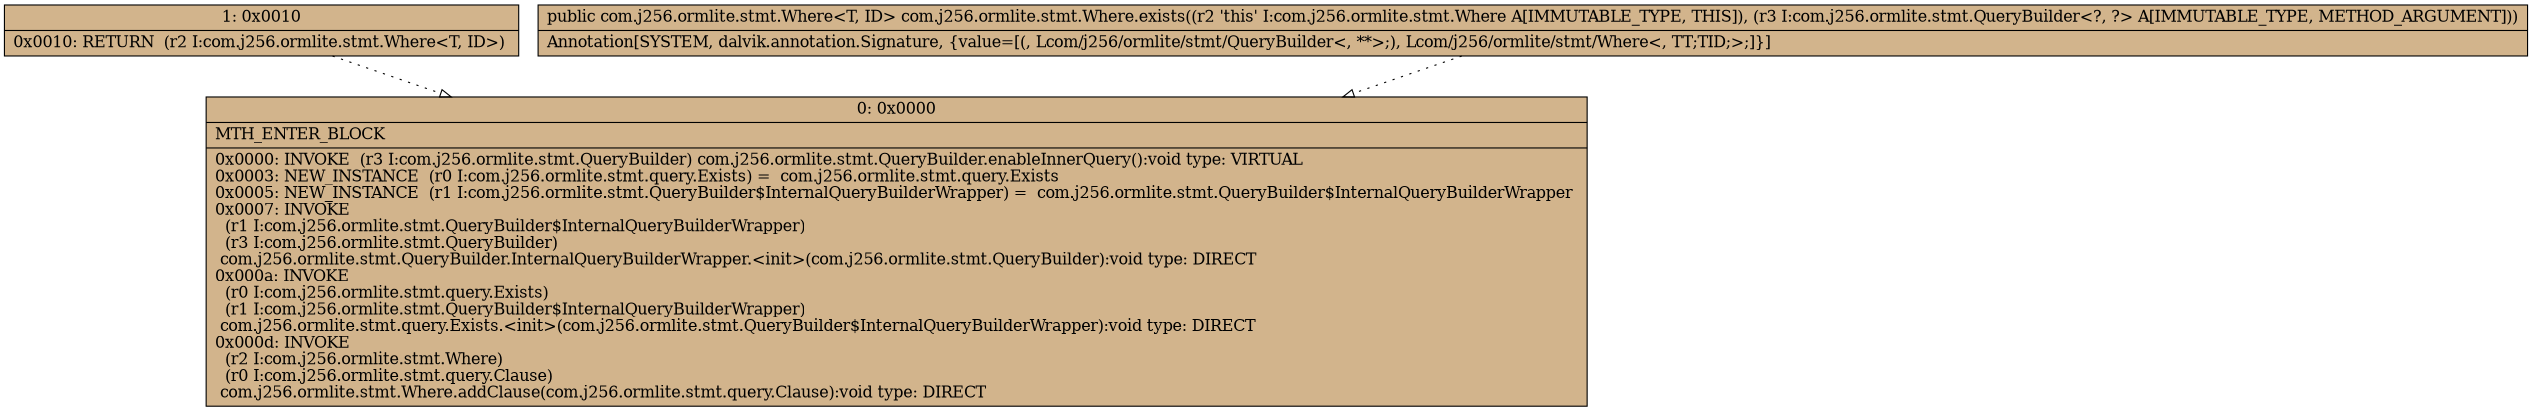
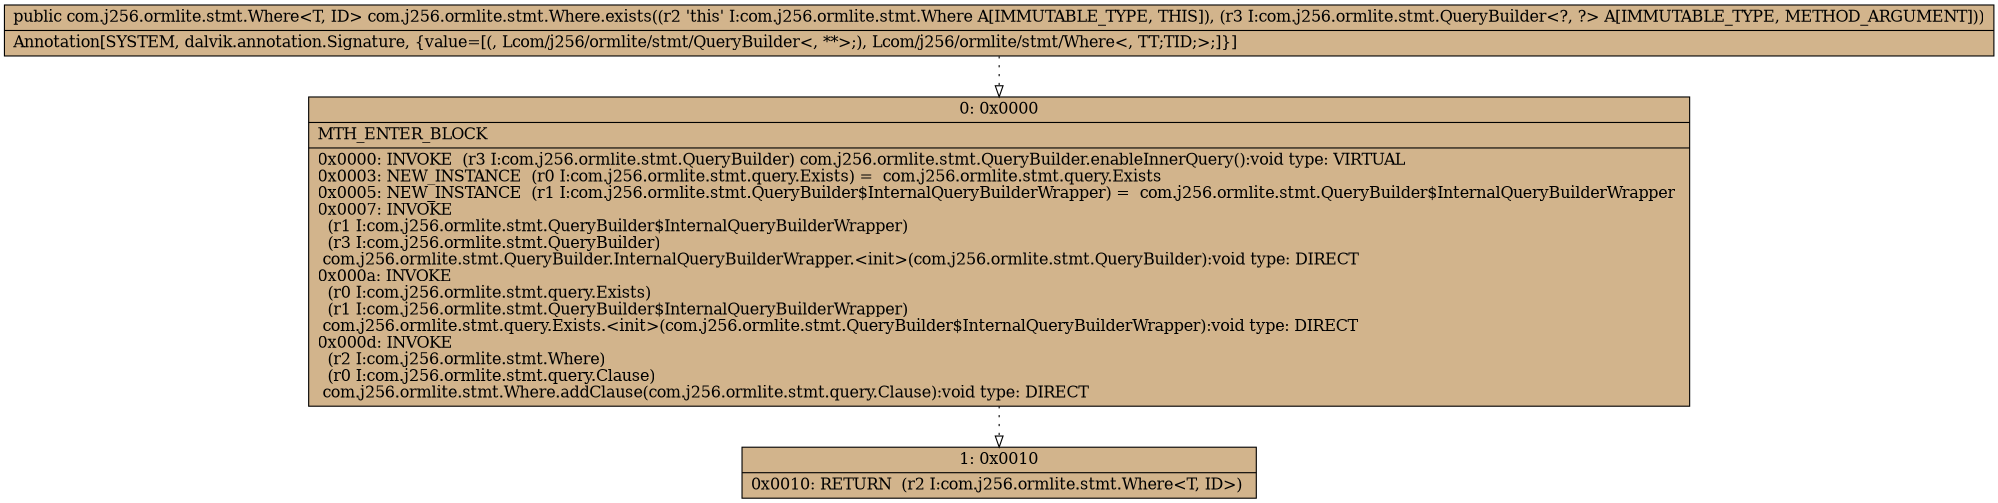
(387, 75) -> (999, 421)
